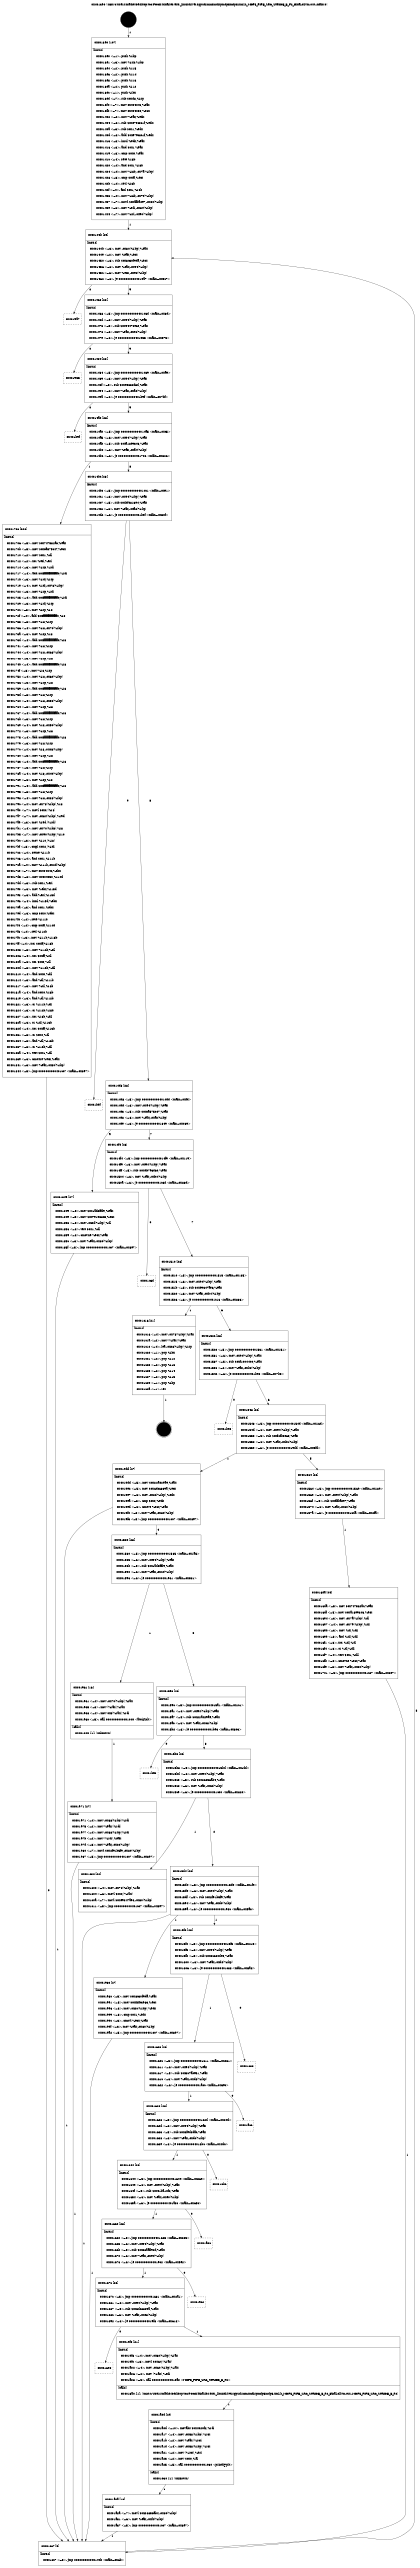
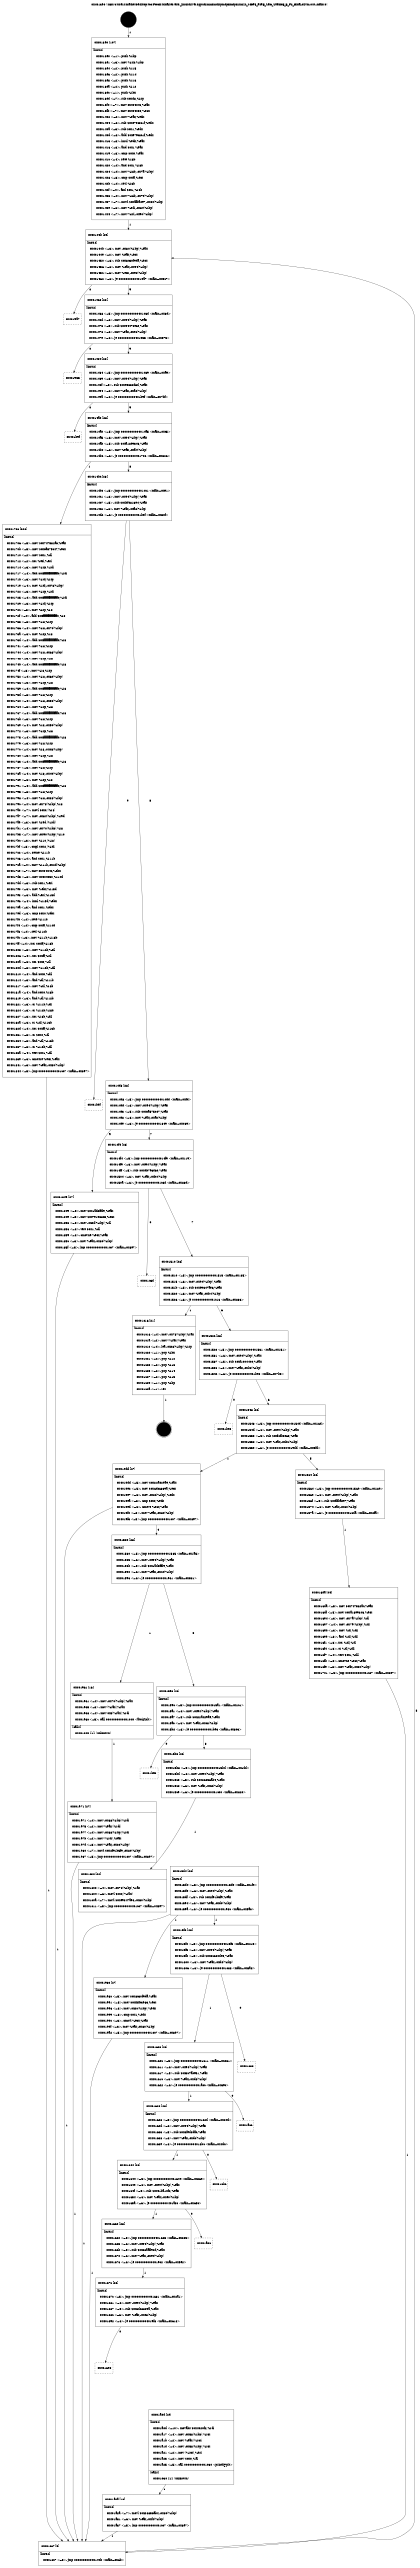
(210, 1831) -> none
(48, 1891) -> (48, 1891)
(197, 2303) -> none
(258, 2368) -> none
